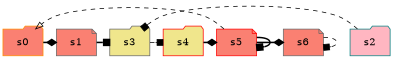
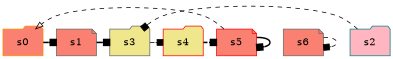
(46, 42) -> (46, 42)
(205, 42) -> (205, 42)
(263, 42) -> none
